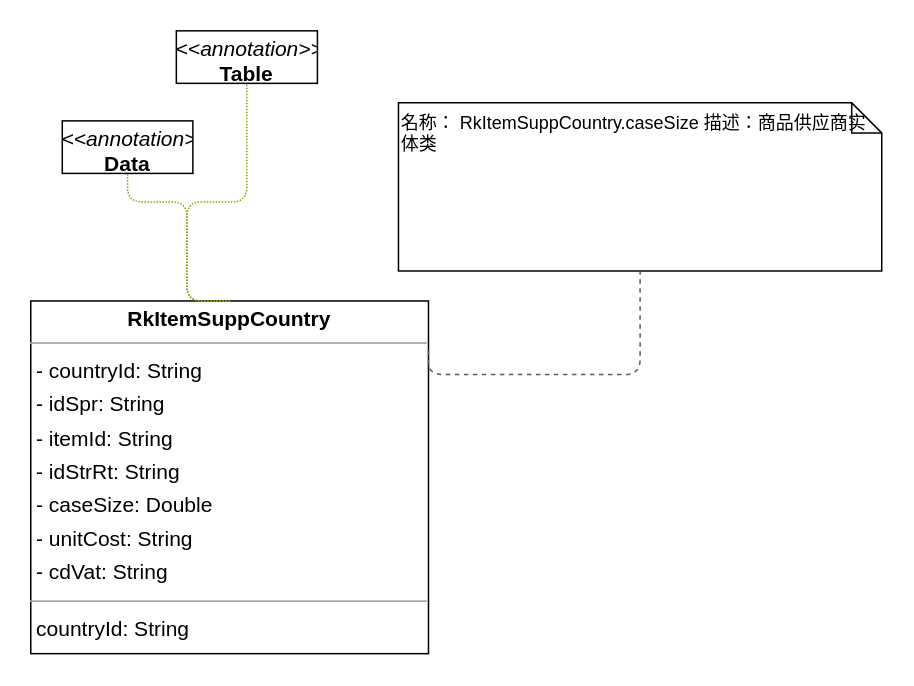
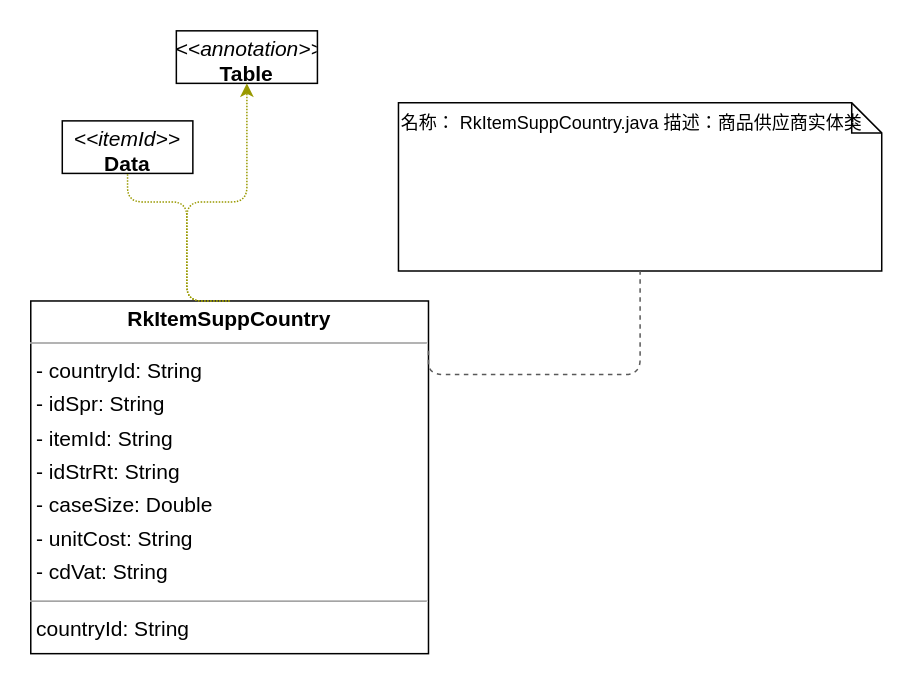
(247, 90) -> (247, 95)
(641, 135) -> (641, 124)
(142, 146) -> (118, 146)
